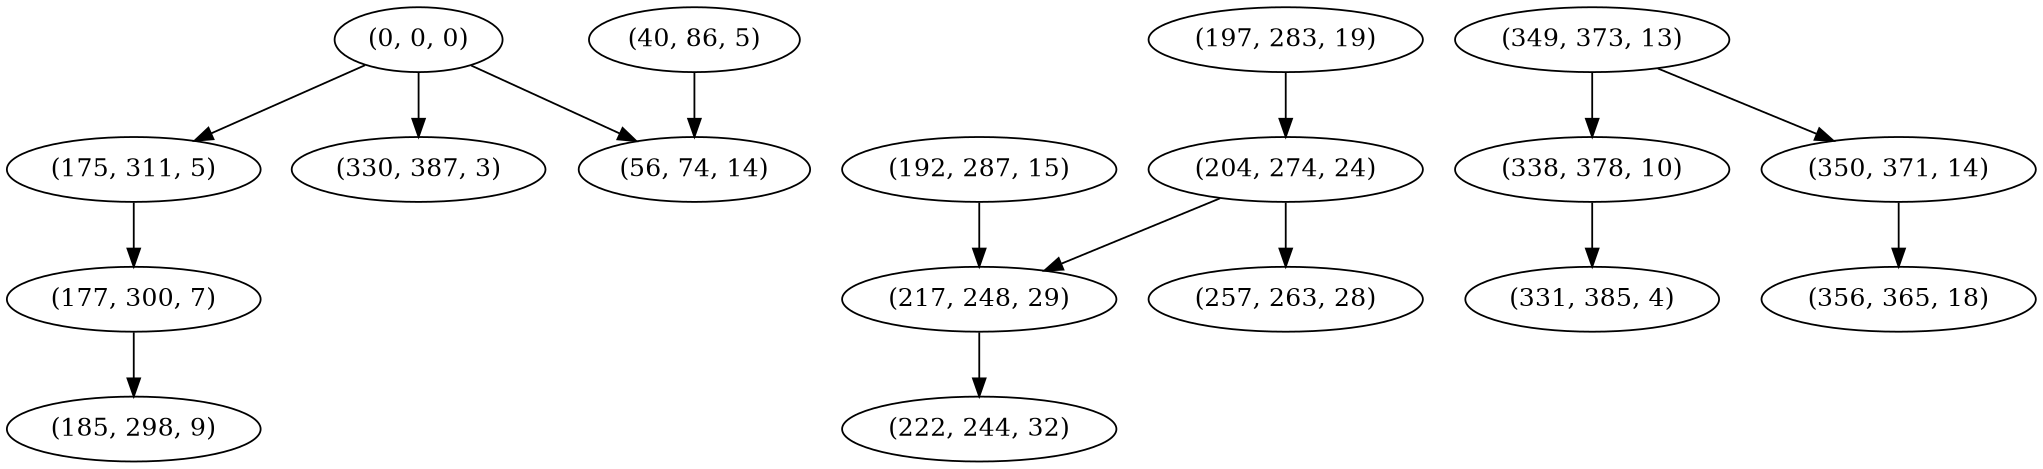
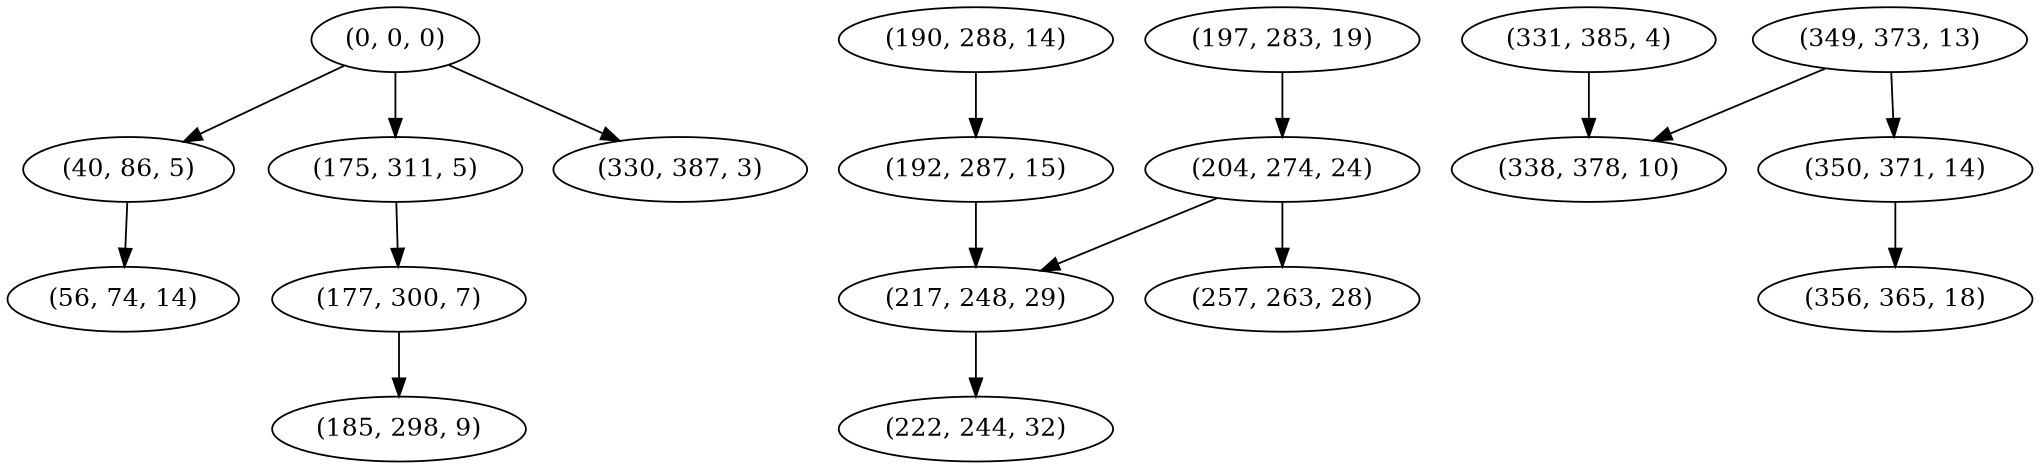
none -> (976, 40)
(545, 99) -> (272, 100)
(1592, 226) -> (1589, 96)
